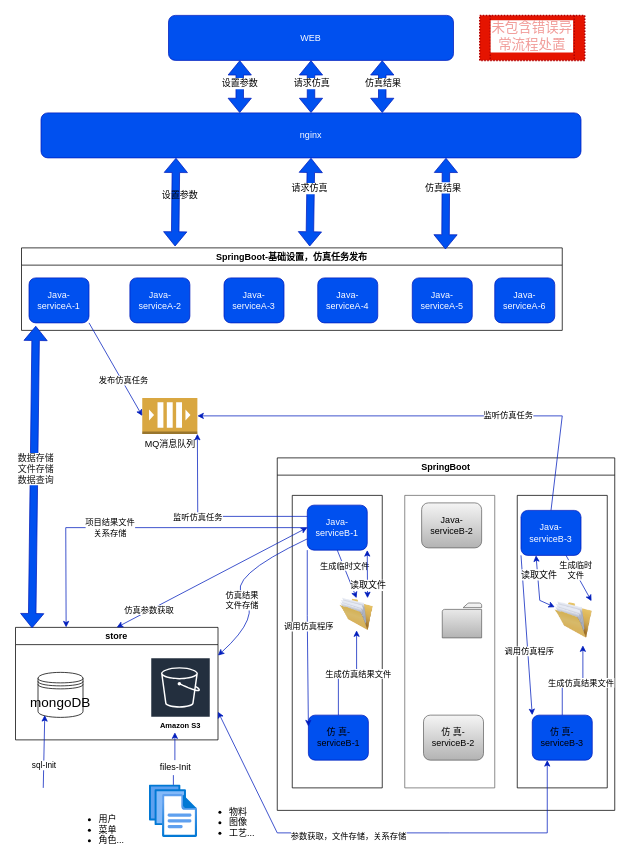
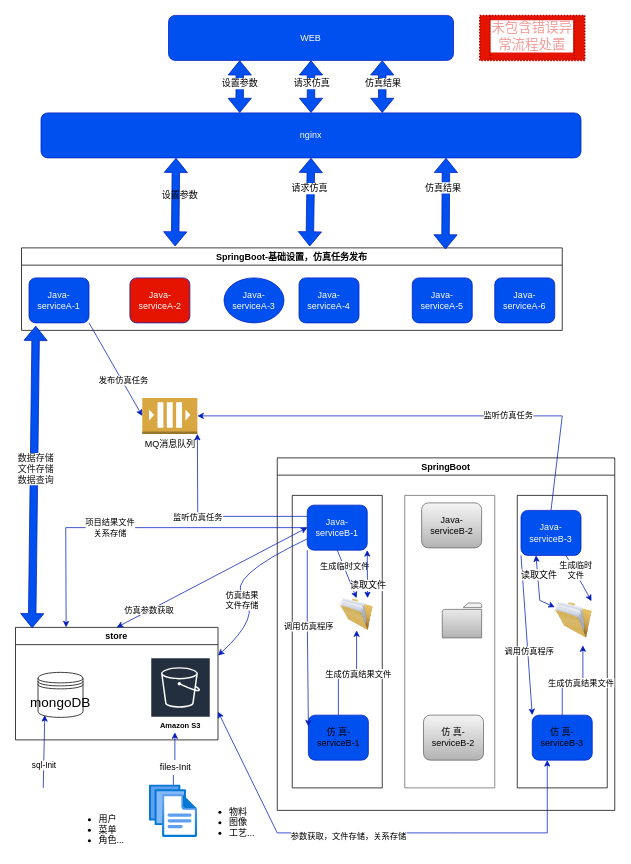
(160, 300) -> (160, 300)
(254, 300) -> (254, 300)
(348, 300) -> (329, 300)
